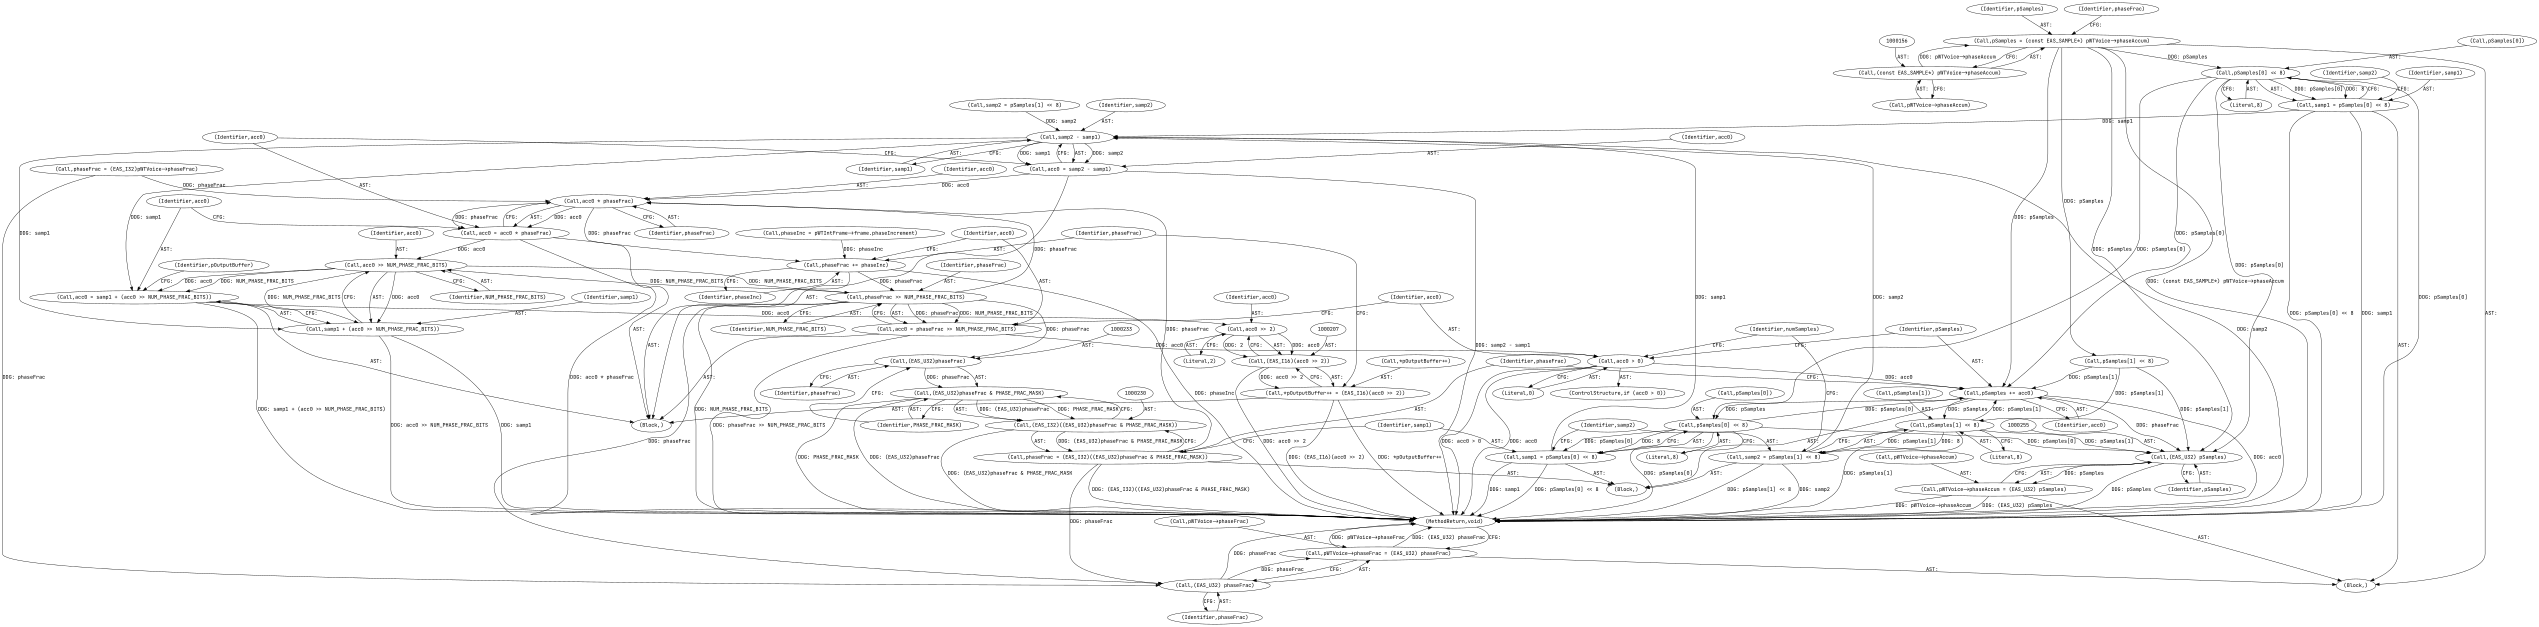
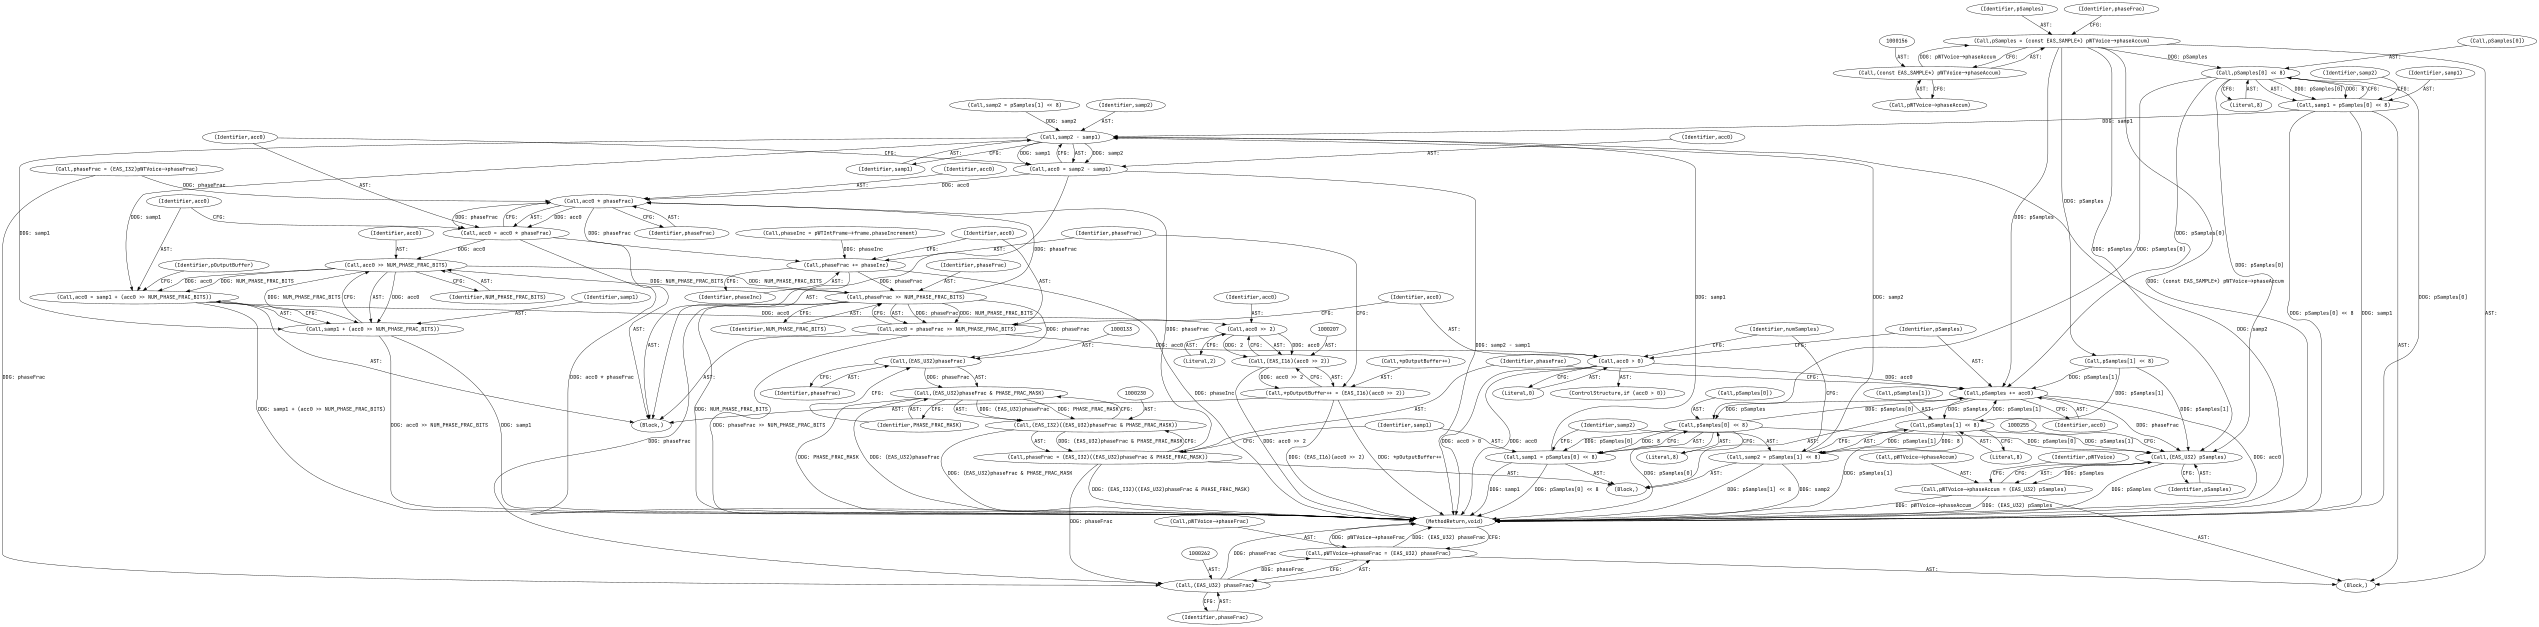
(1121, 329) -> (1121, 329)
(2152, 441) -> (2152, 441)
none -> (2084, 457)
none -> (1199, 554)
